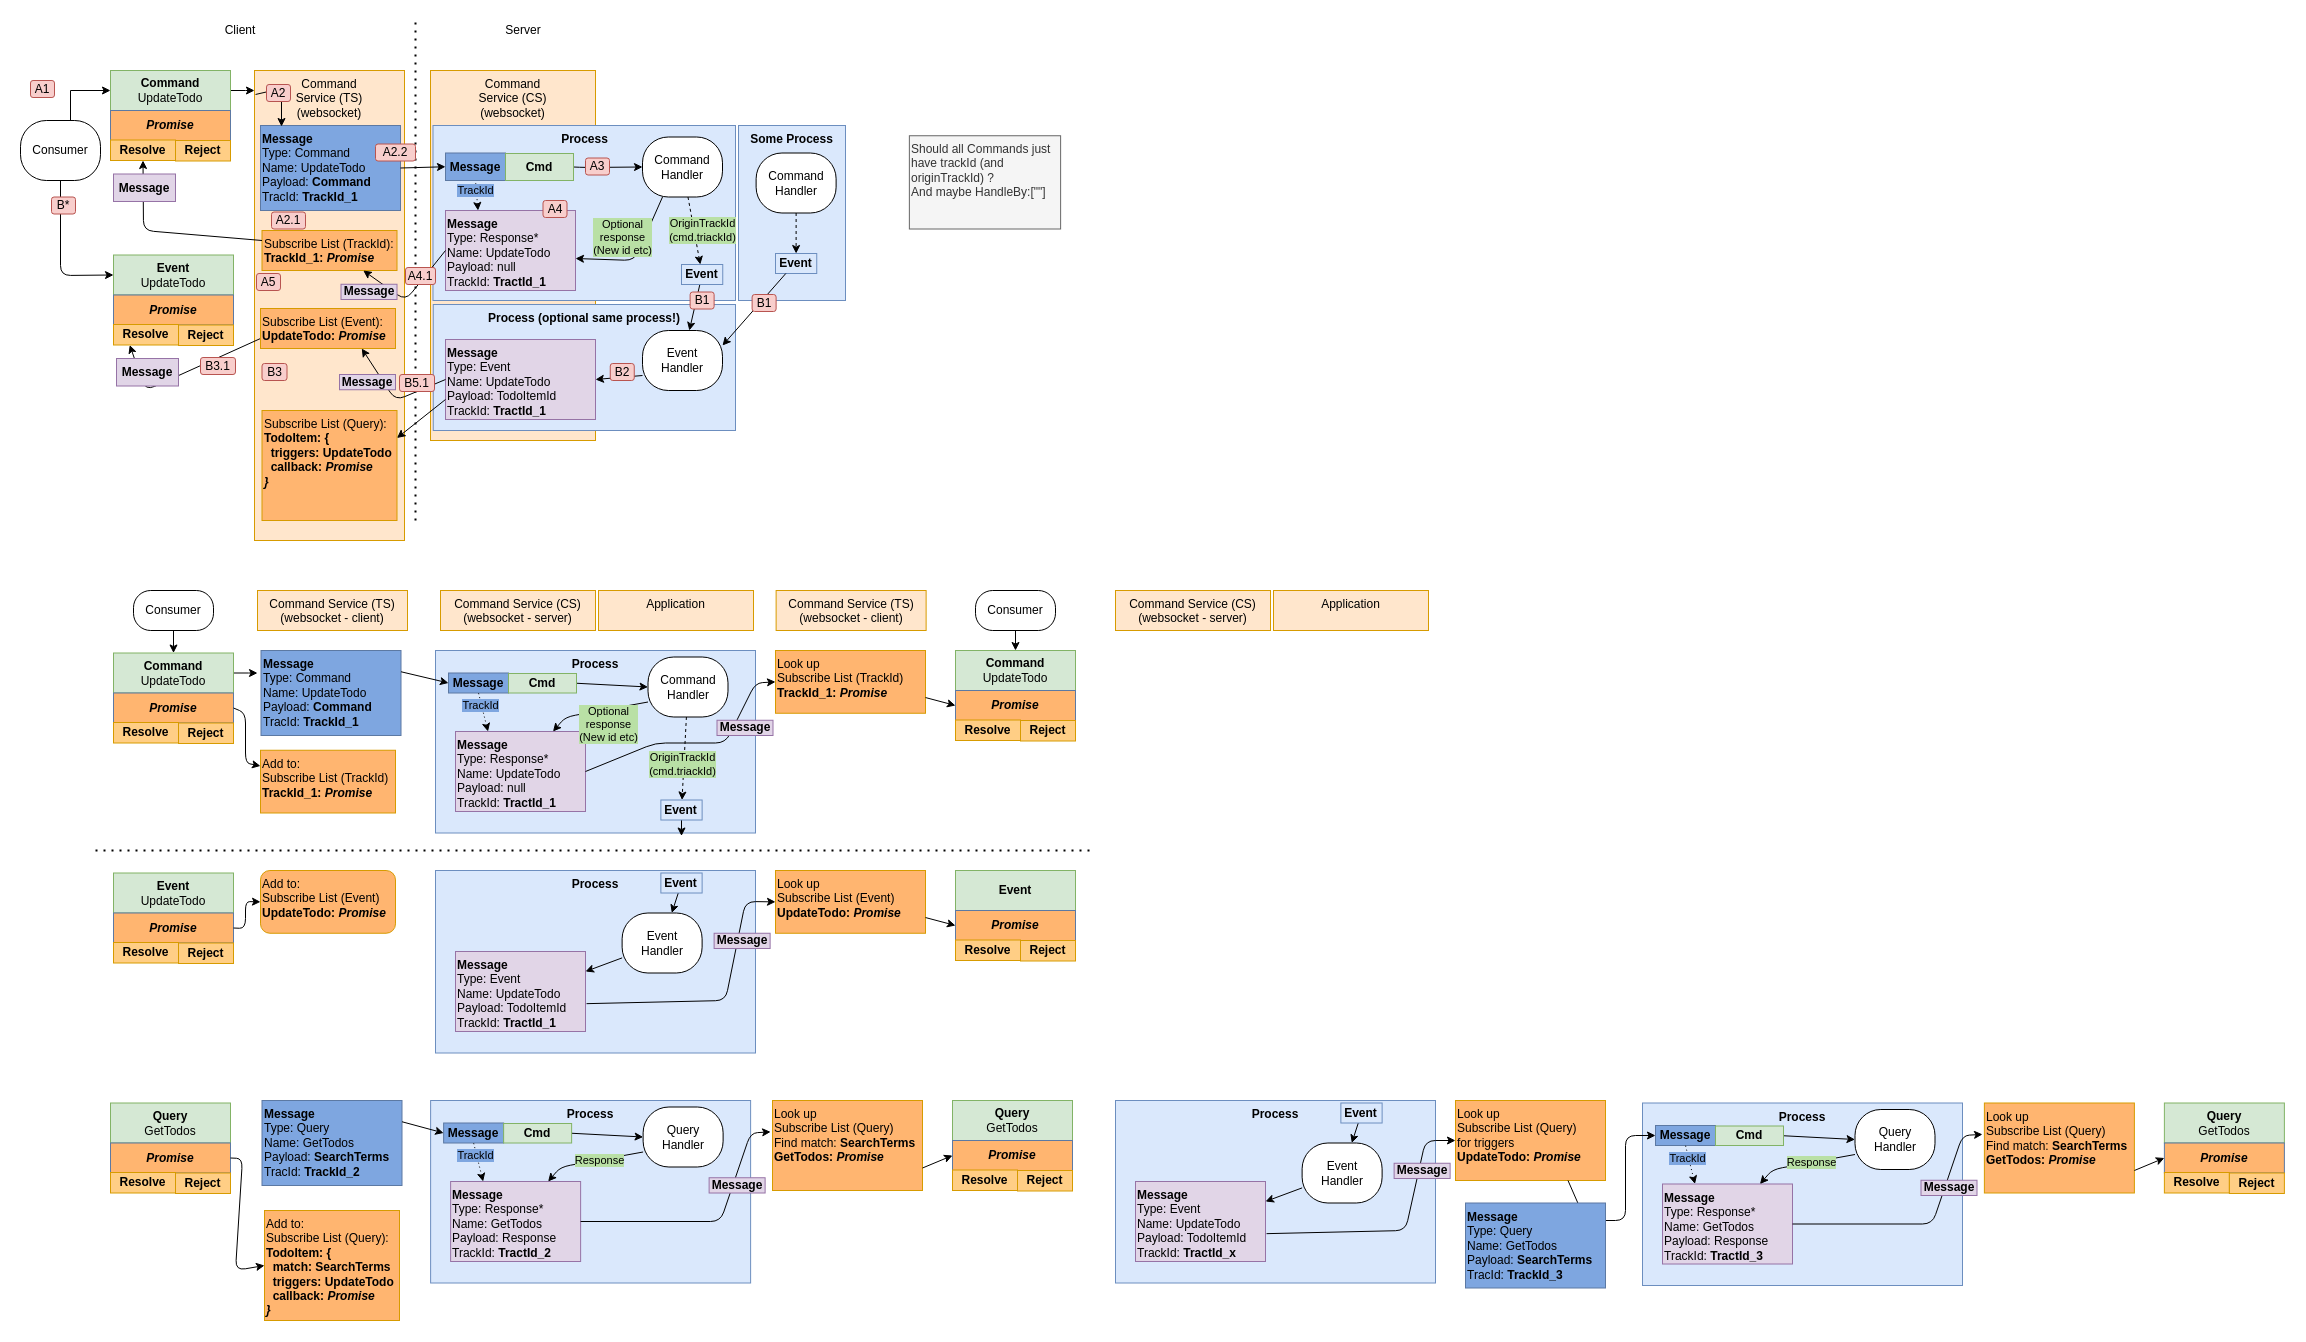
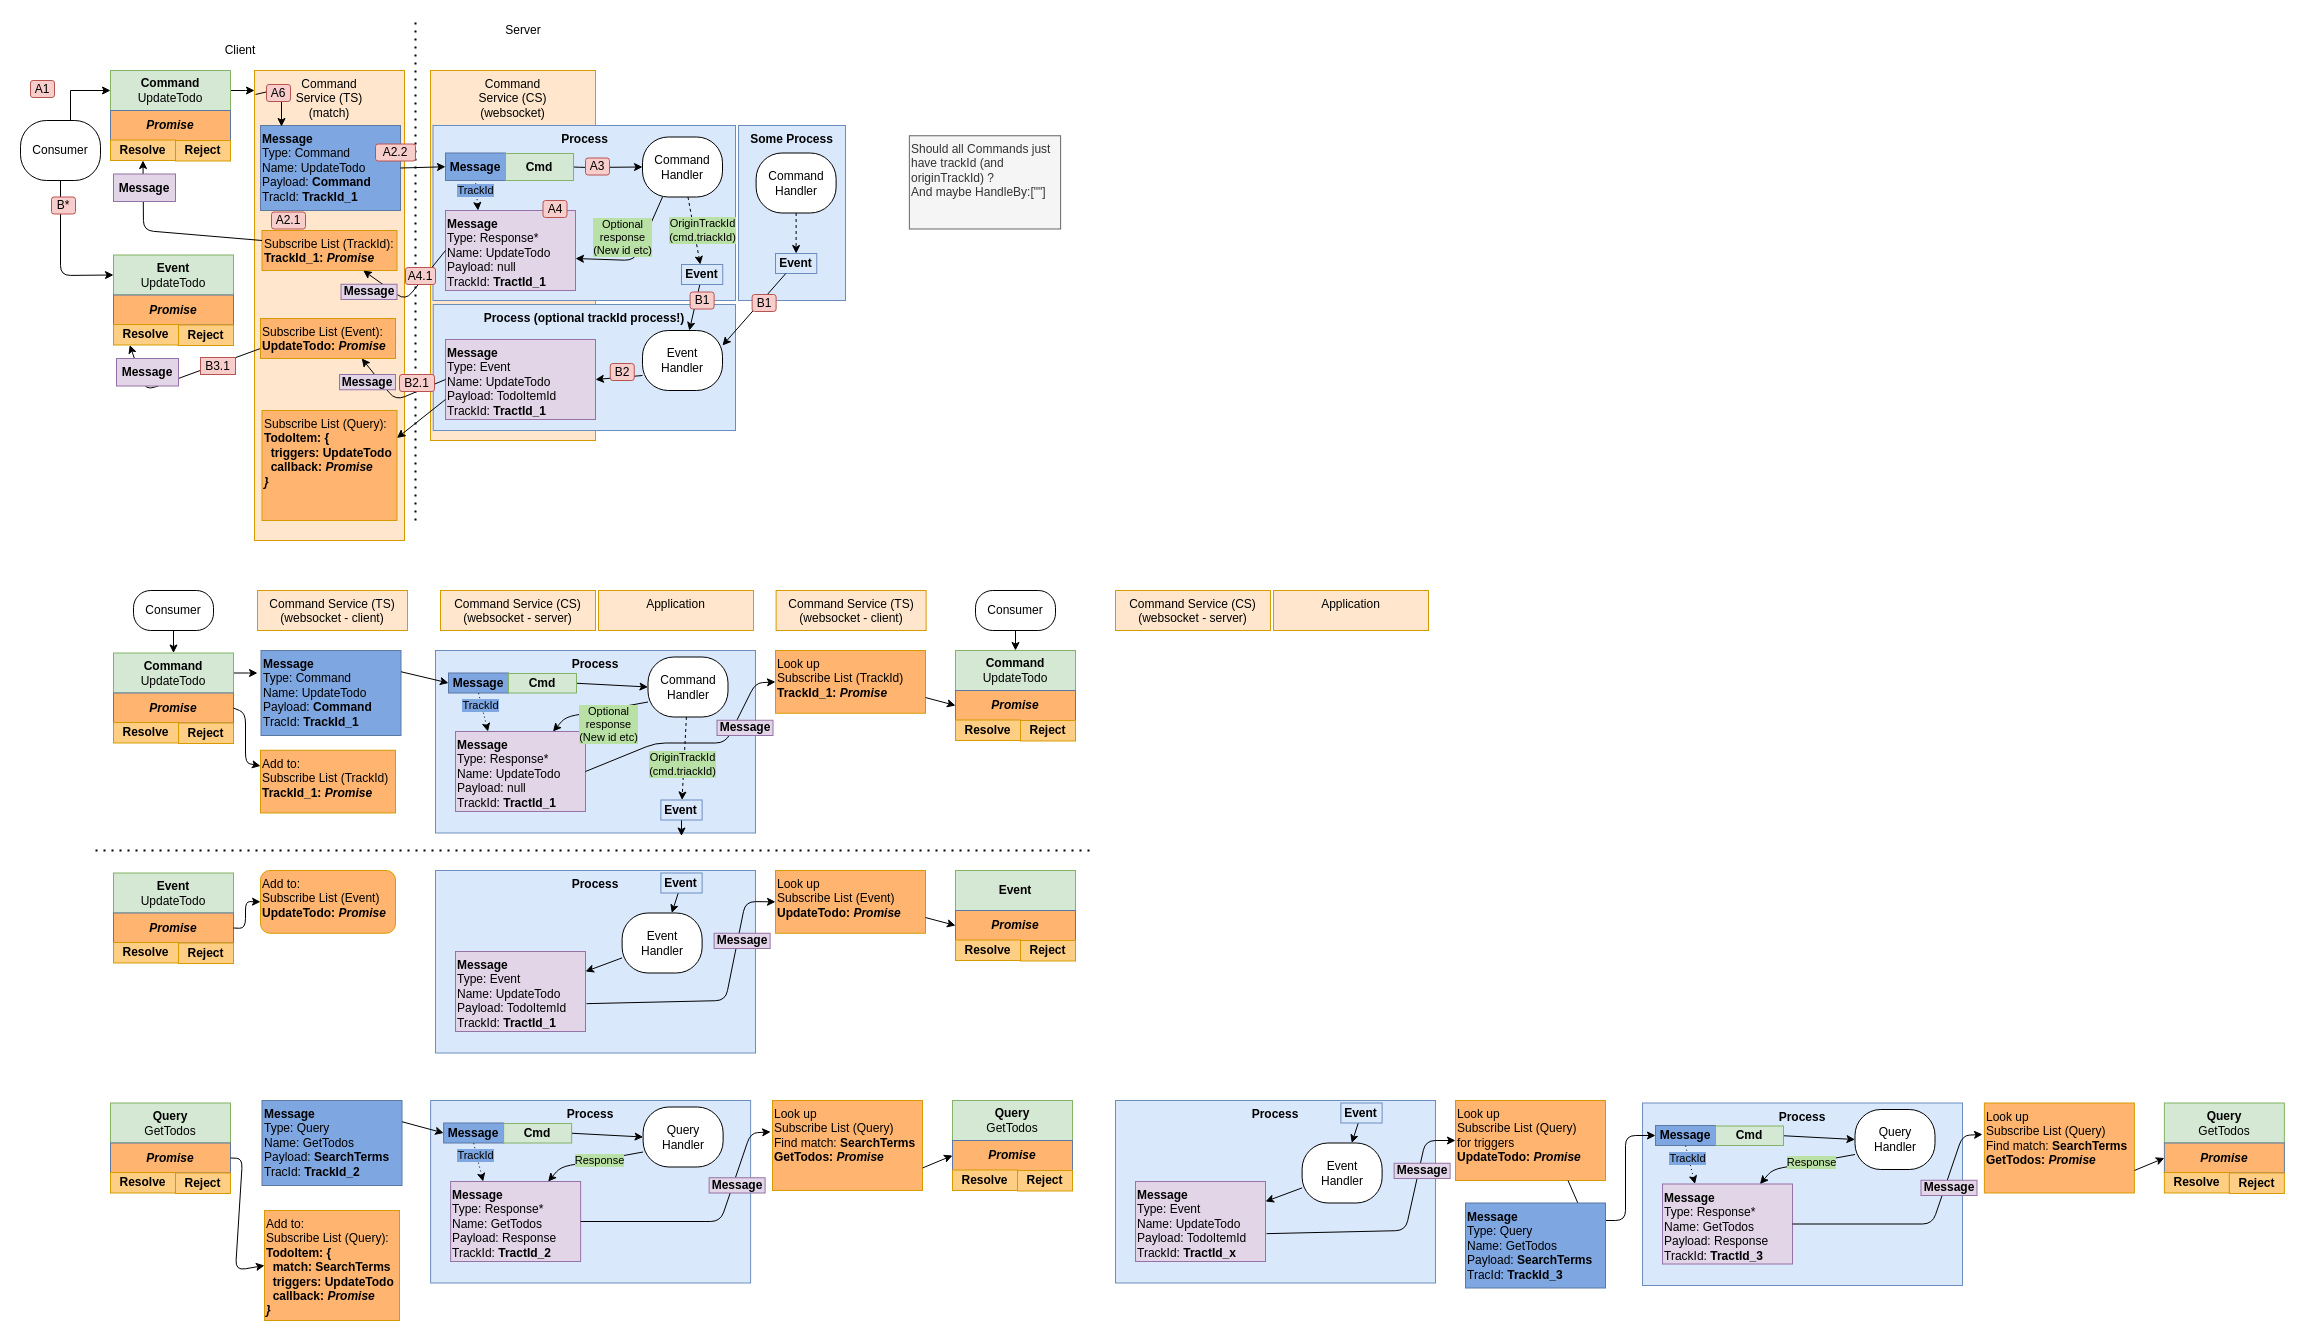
(241, 31) -> (241, 51)
(279, 94) -> (279, 94)
(330, 99) -> (330, 99)
(269, 282) -> none
(585, 319) -> (585, 319)
(328, 329) -> (328, 339)
(218, 366) -> (218, 366)
(275, 372) -> none
(417, 384) -> (417, 384)
